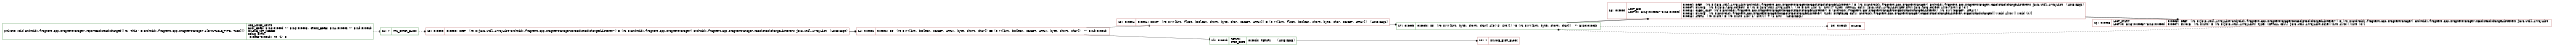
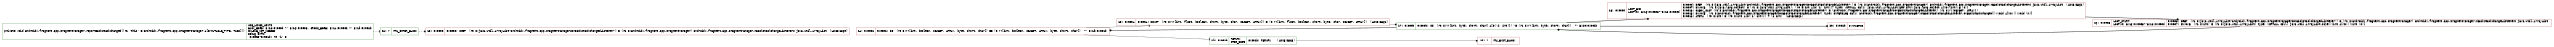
(1713, 26) -> (1713, 26)
(1856, 26) -> (1856, 26)
(852, 31) -> (1254, 29)
(1900, 35) -> (1900, 35)
(1504, 41) -> (1504, 41)
